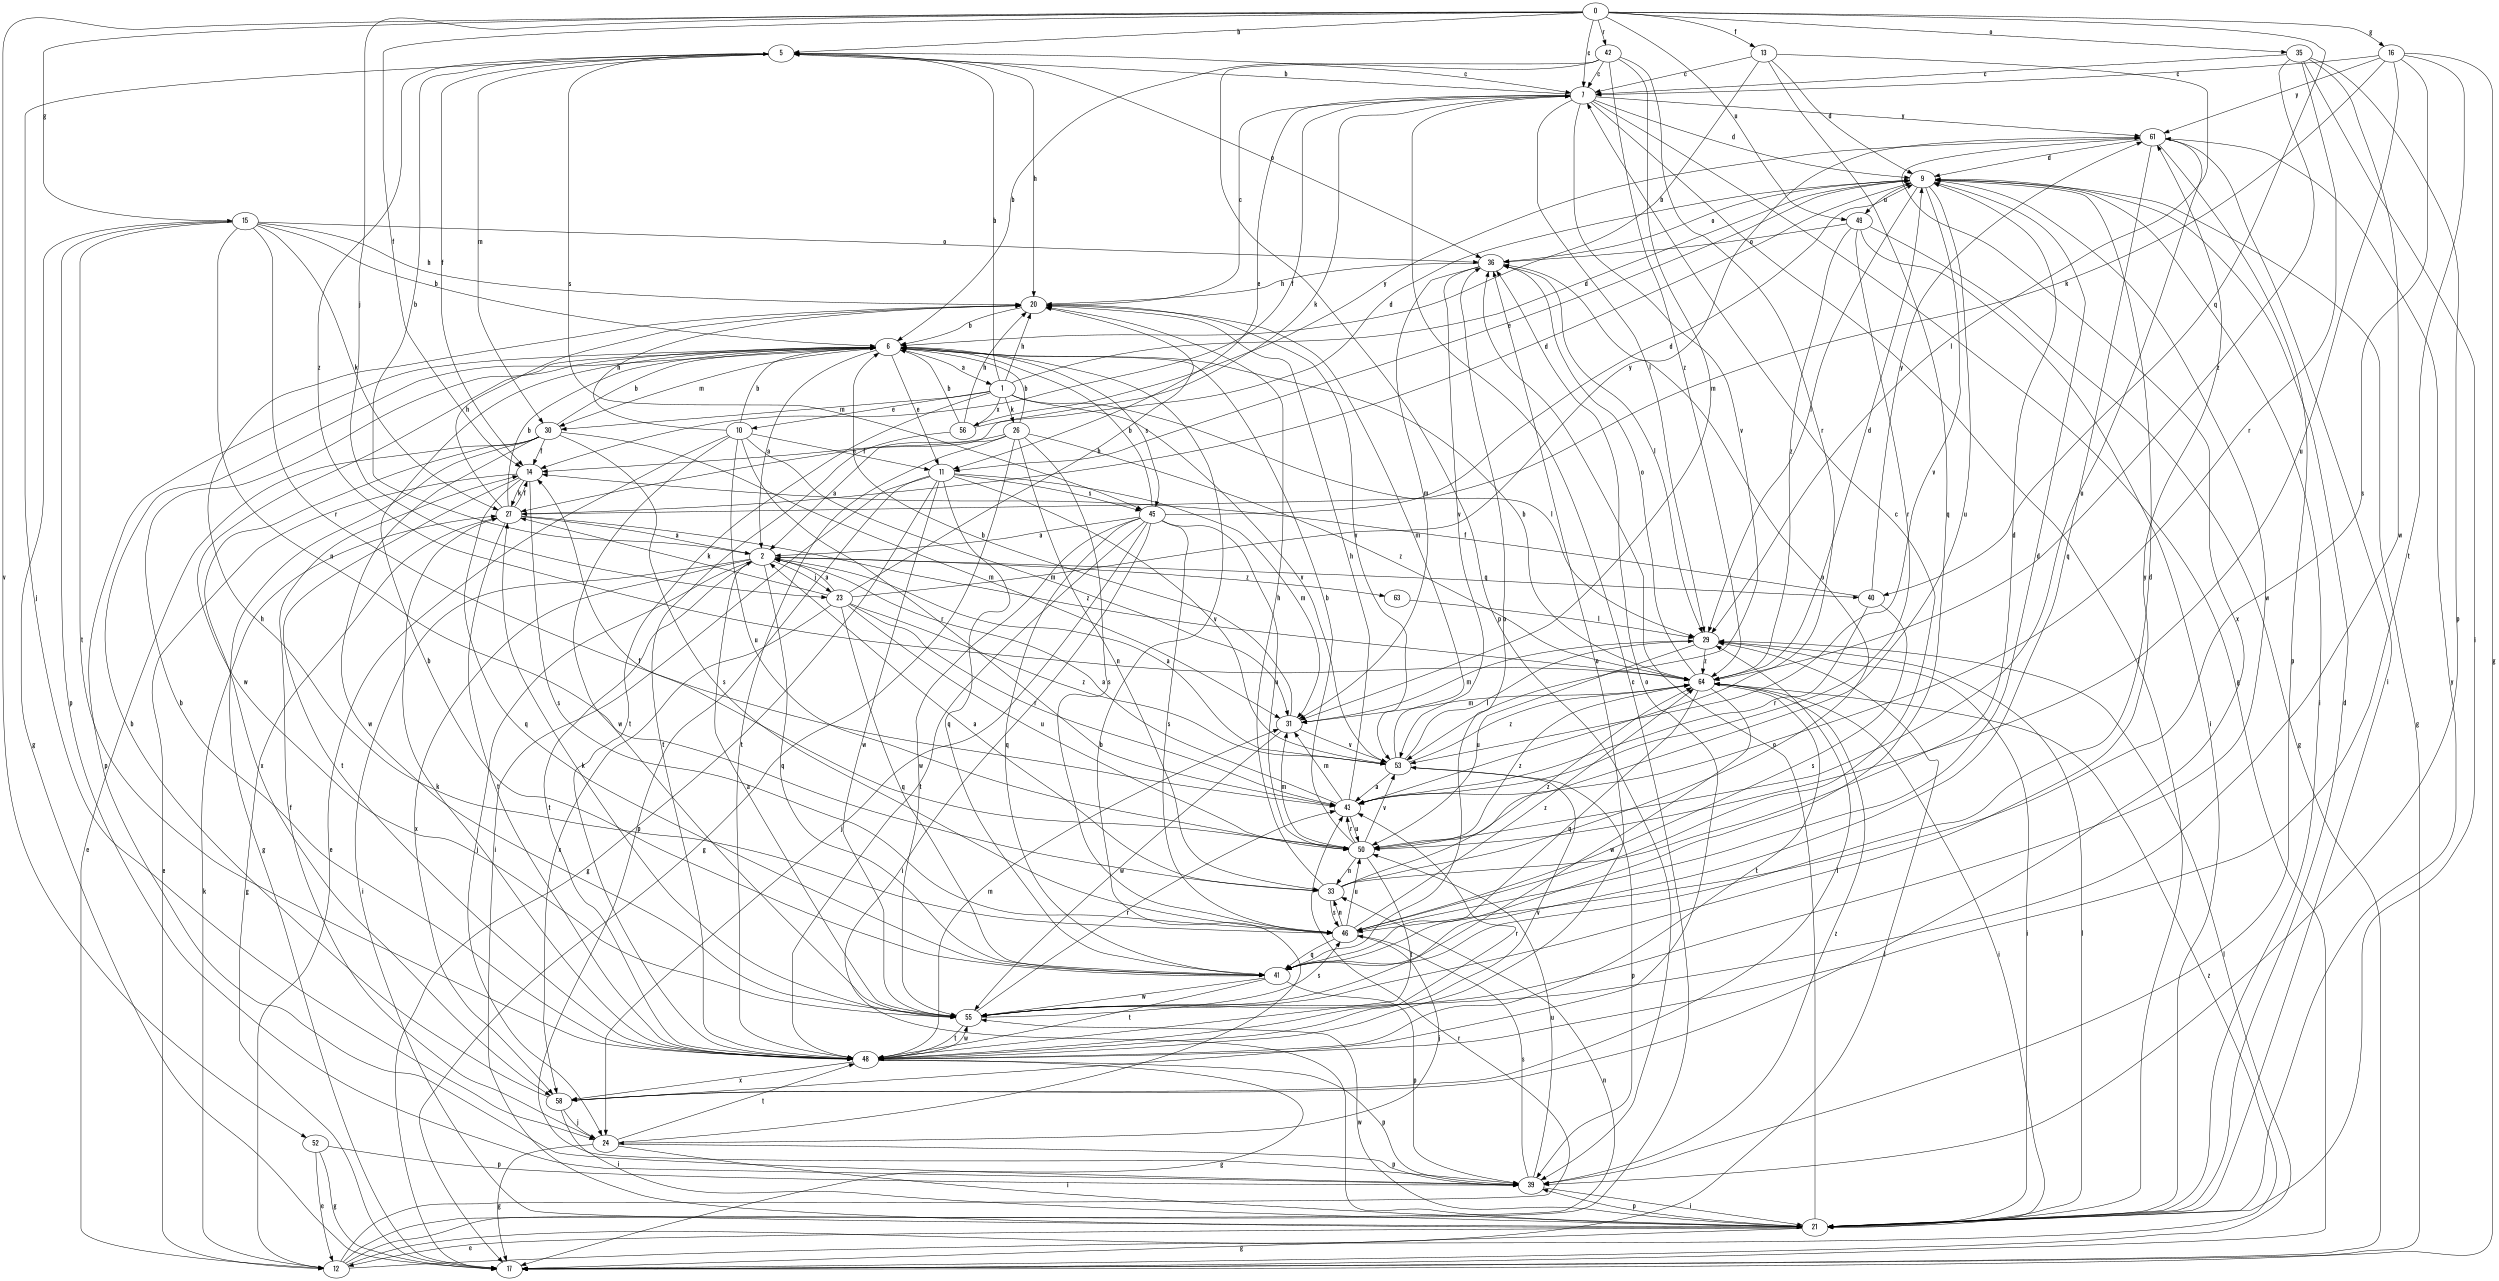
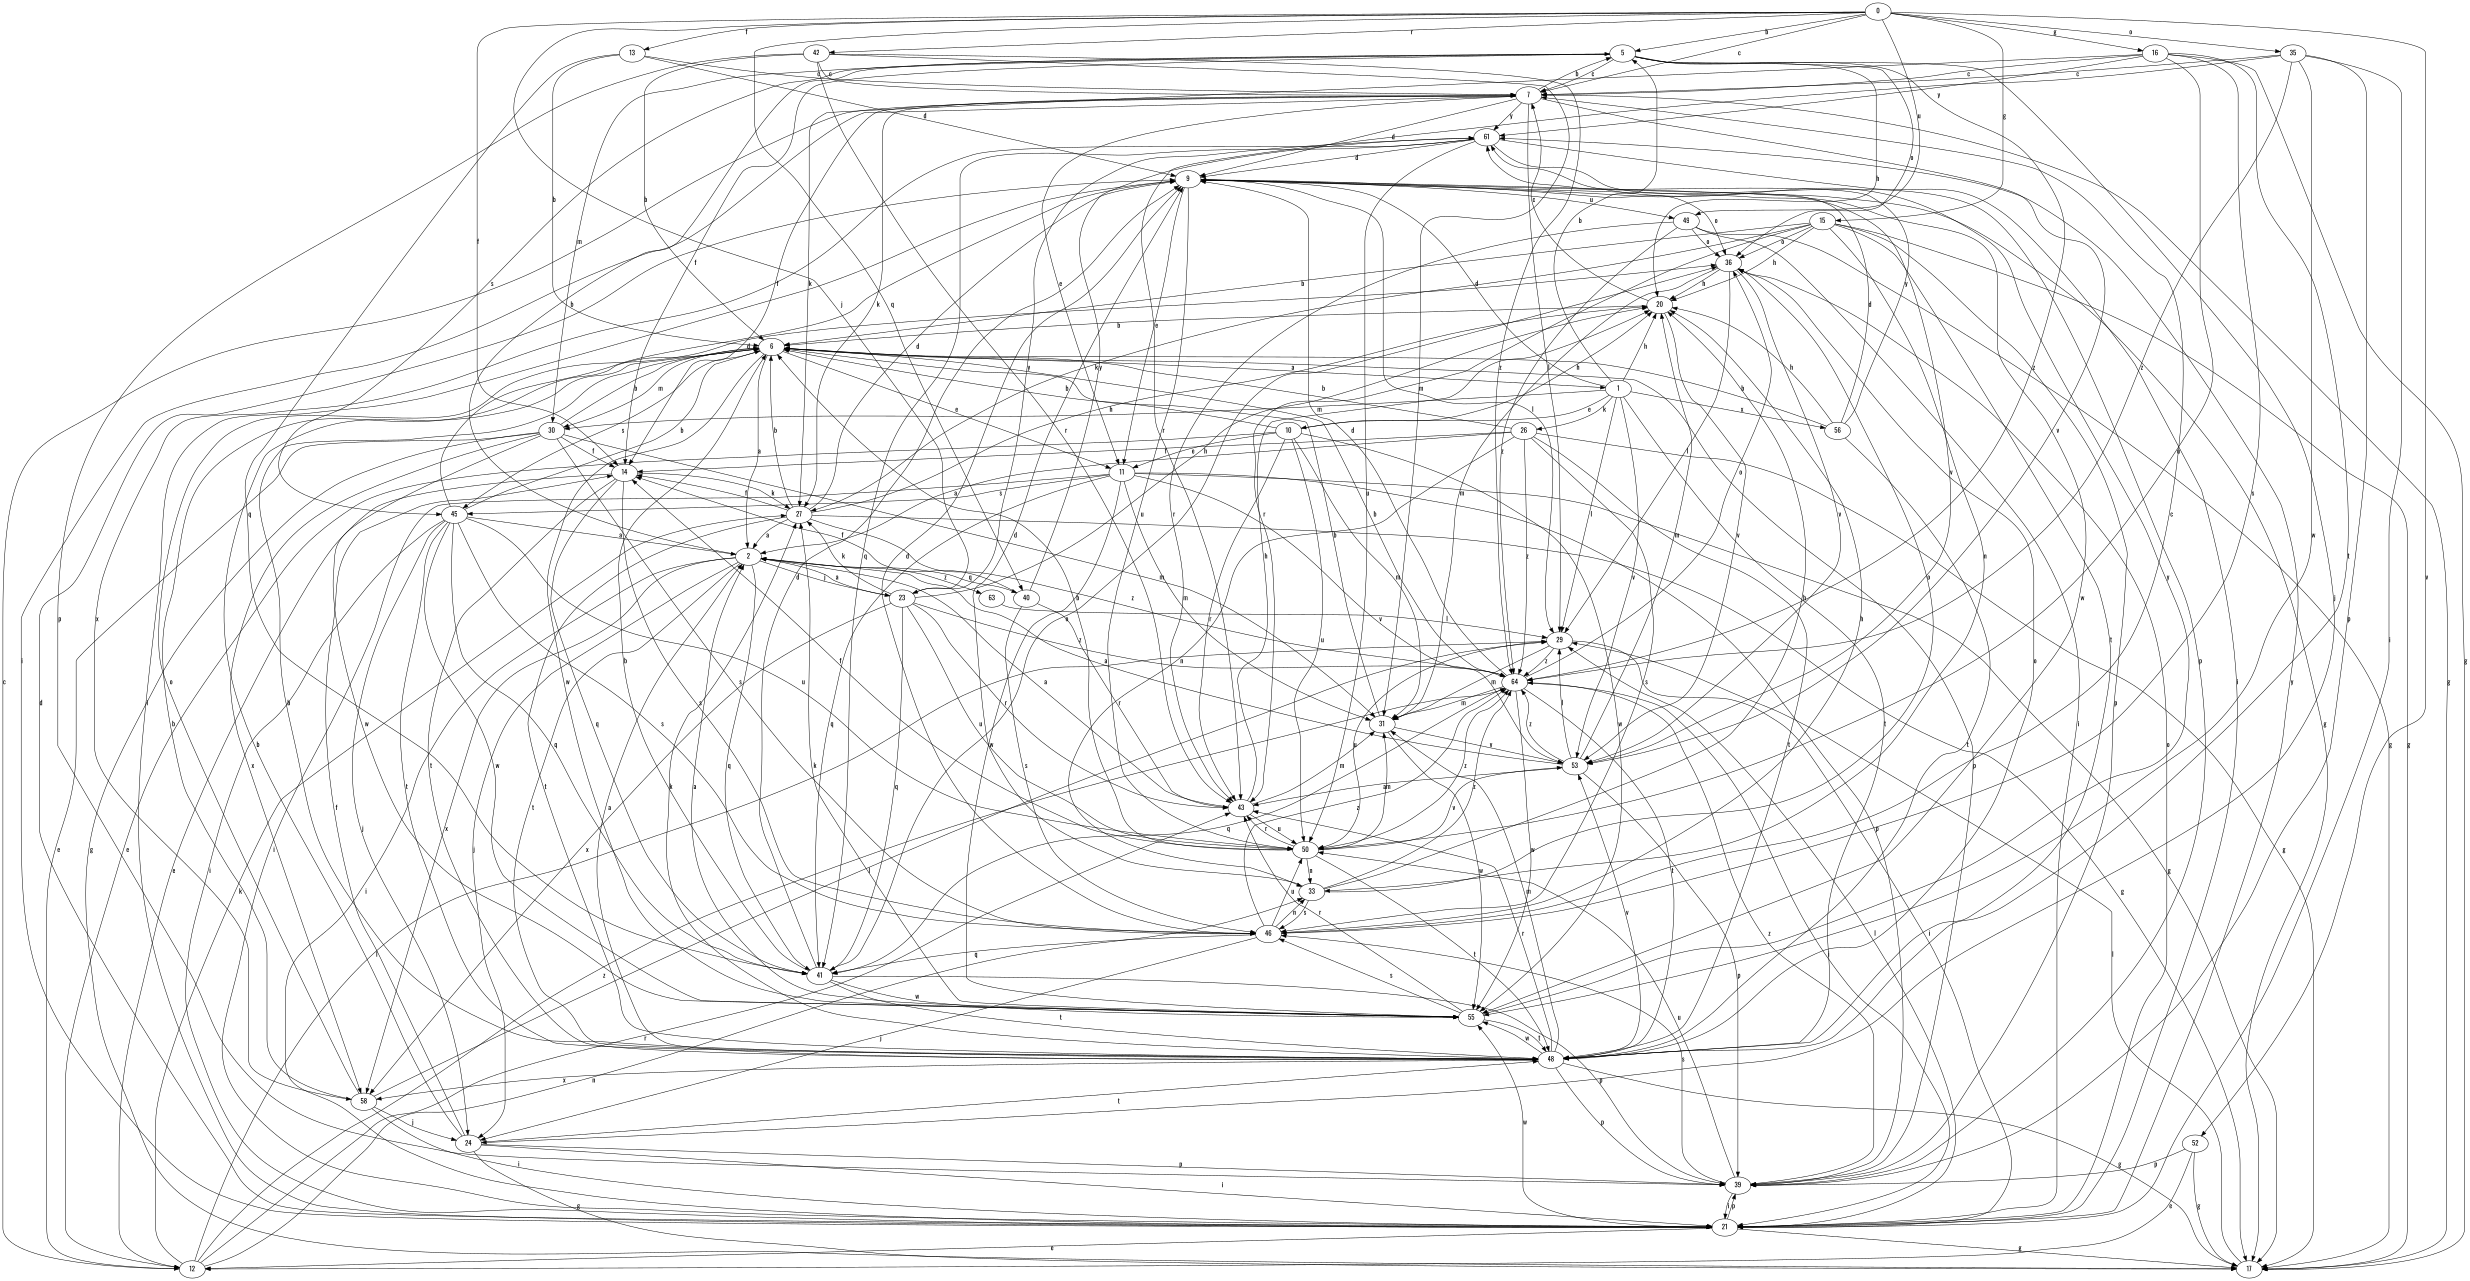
(2170, 213) -> none
(1126, 702) -> (1189, 667)
(1026, 772) -> (661, 1040)
